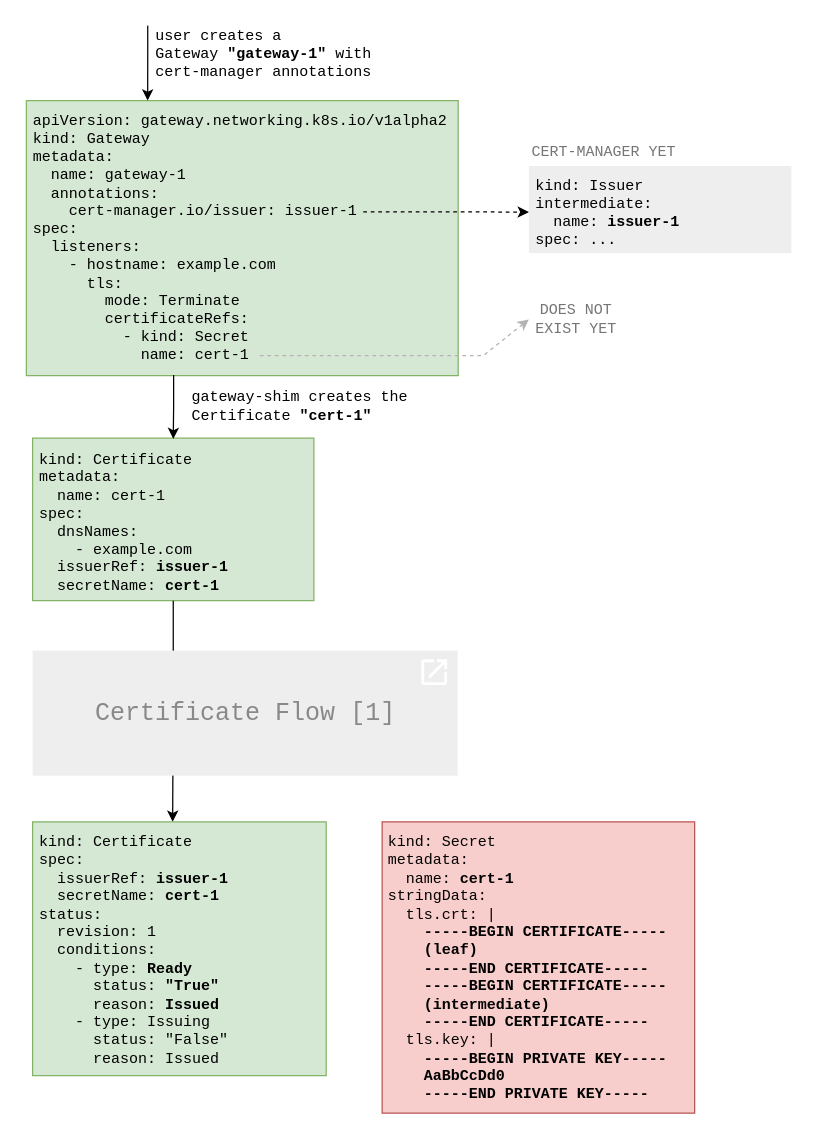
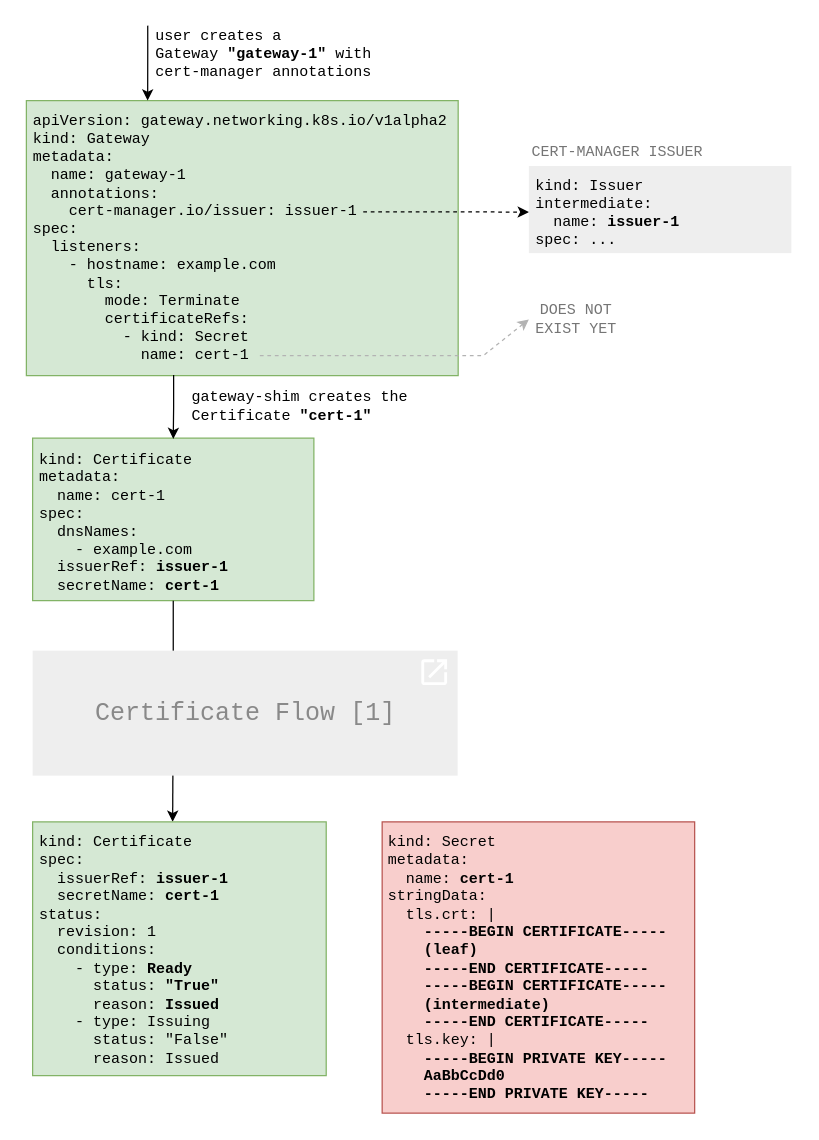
(597, 153) -> (610, 153)
